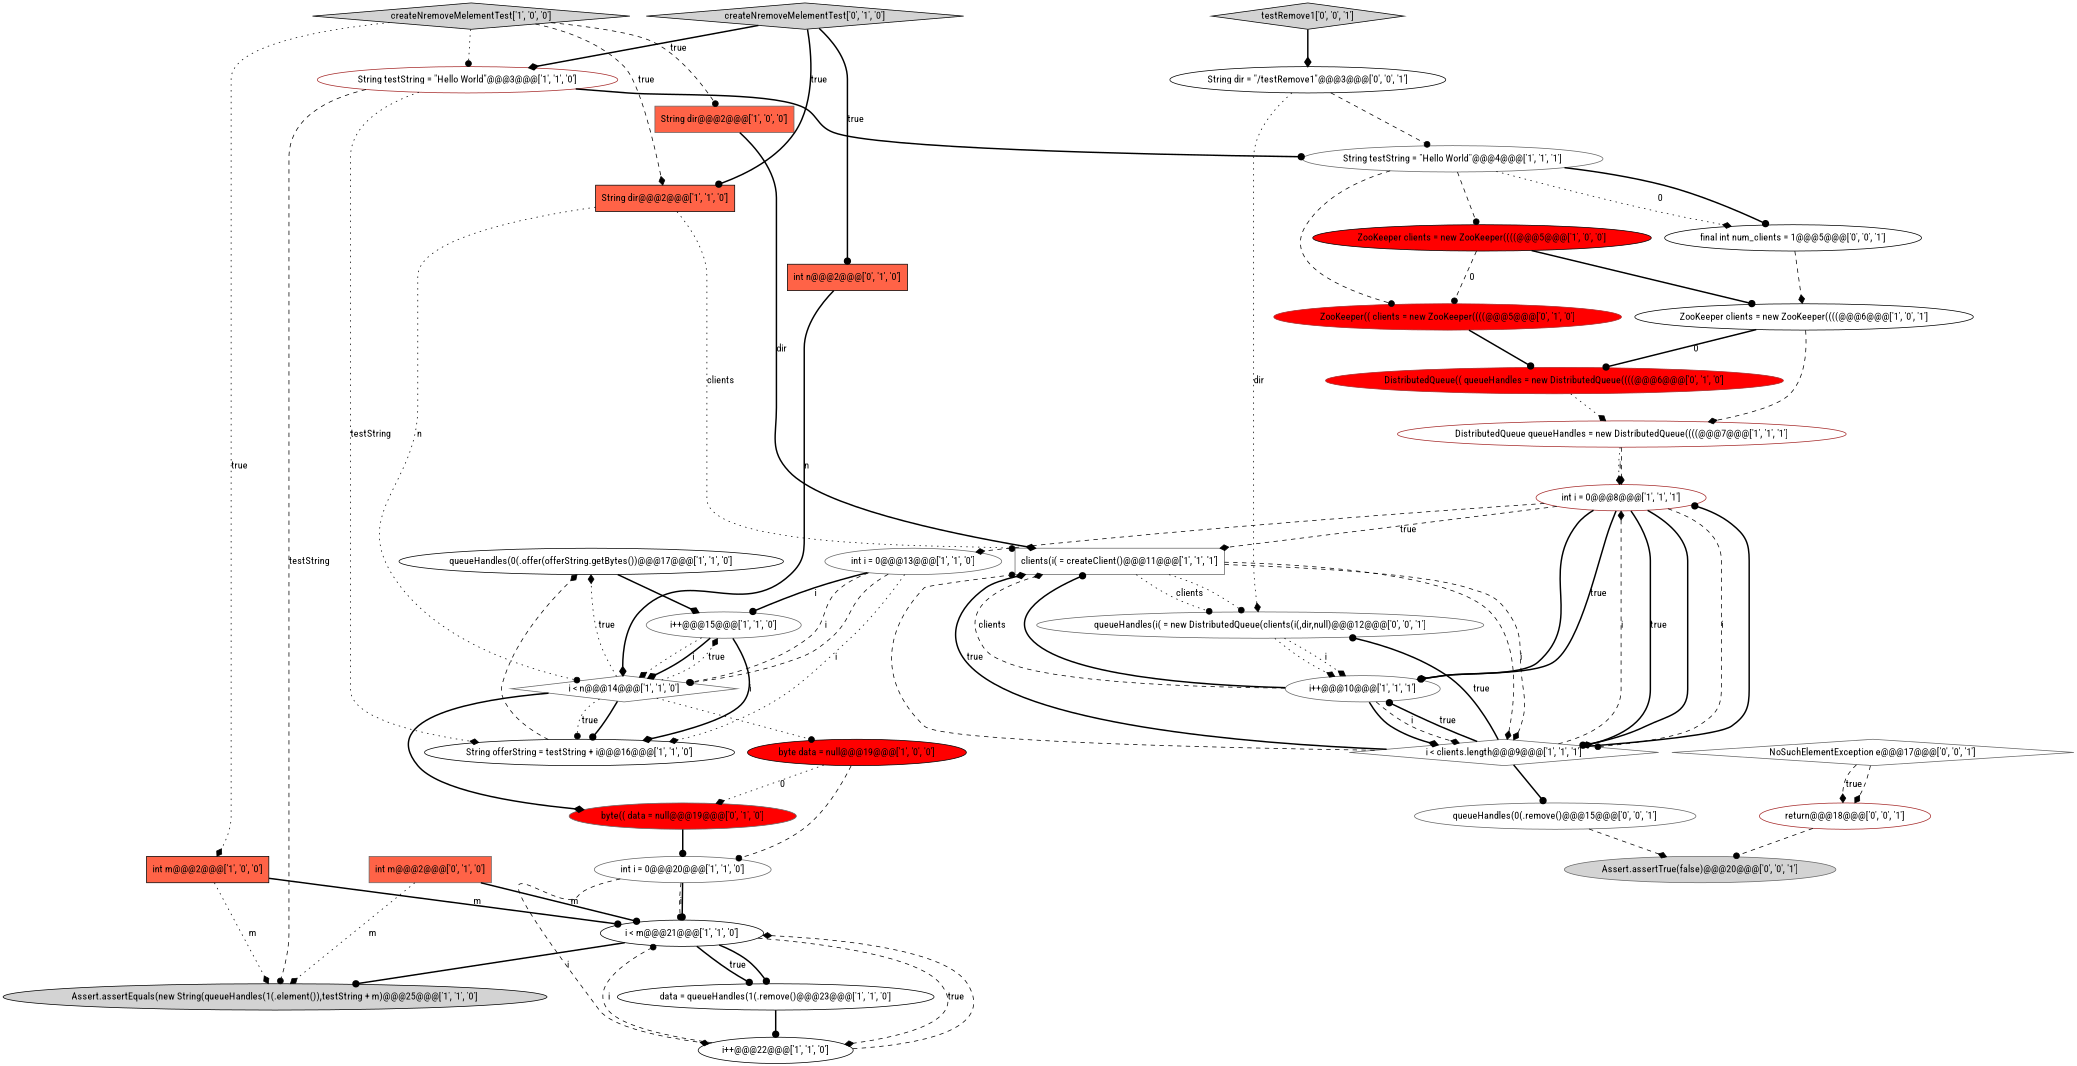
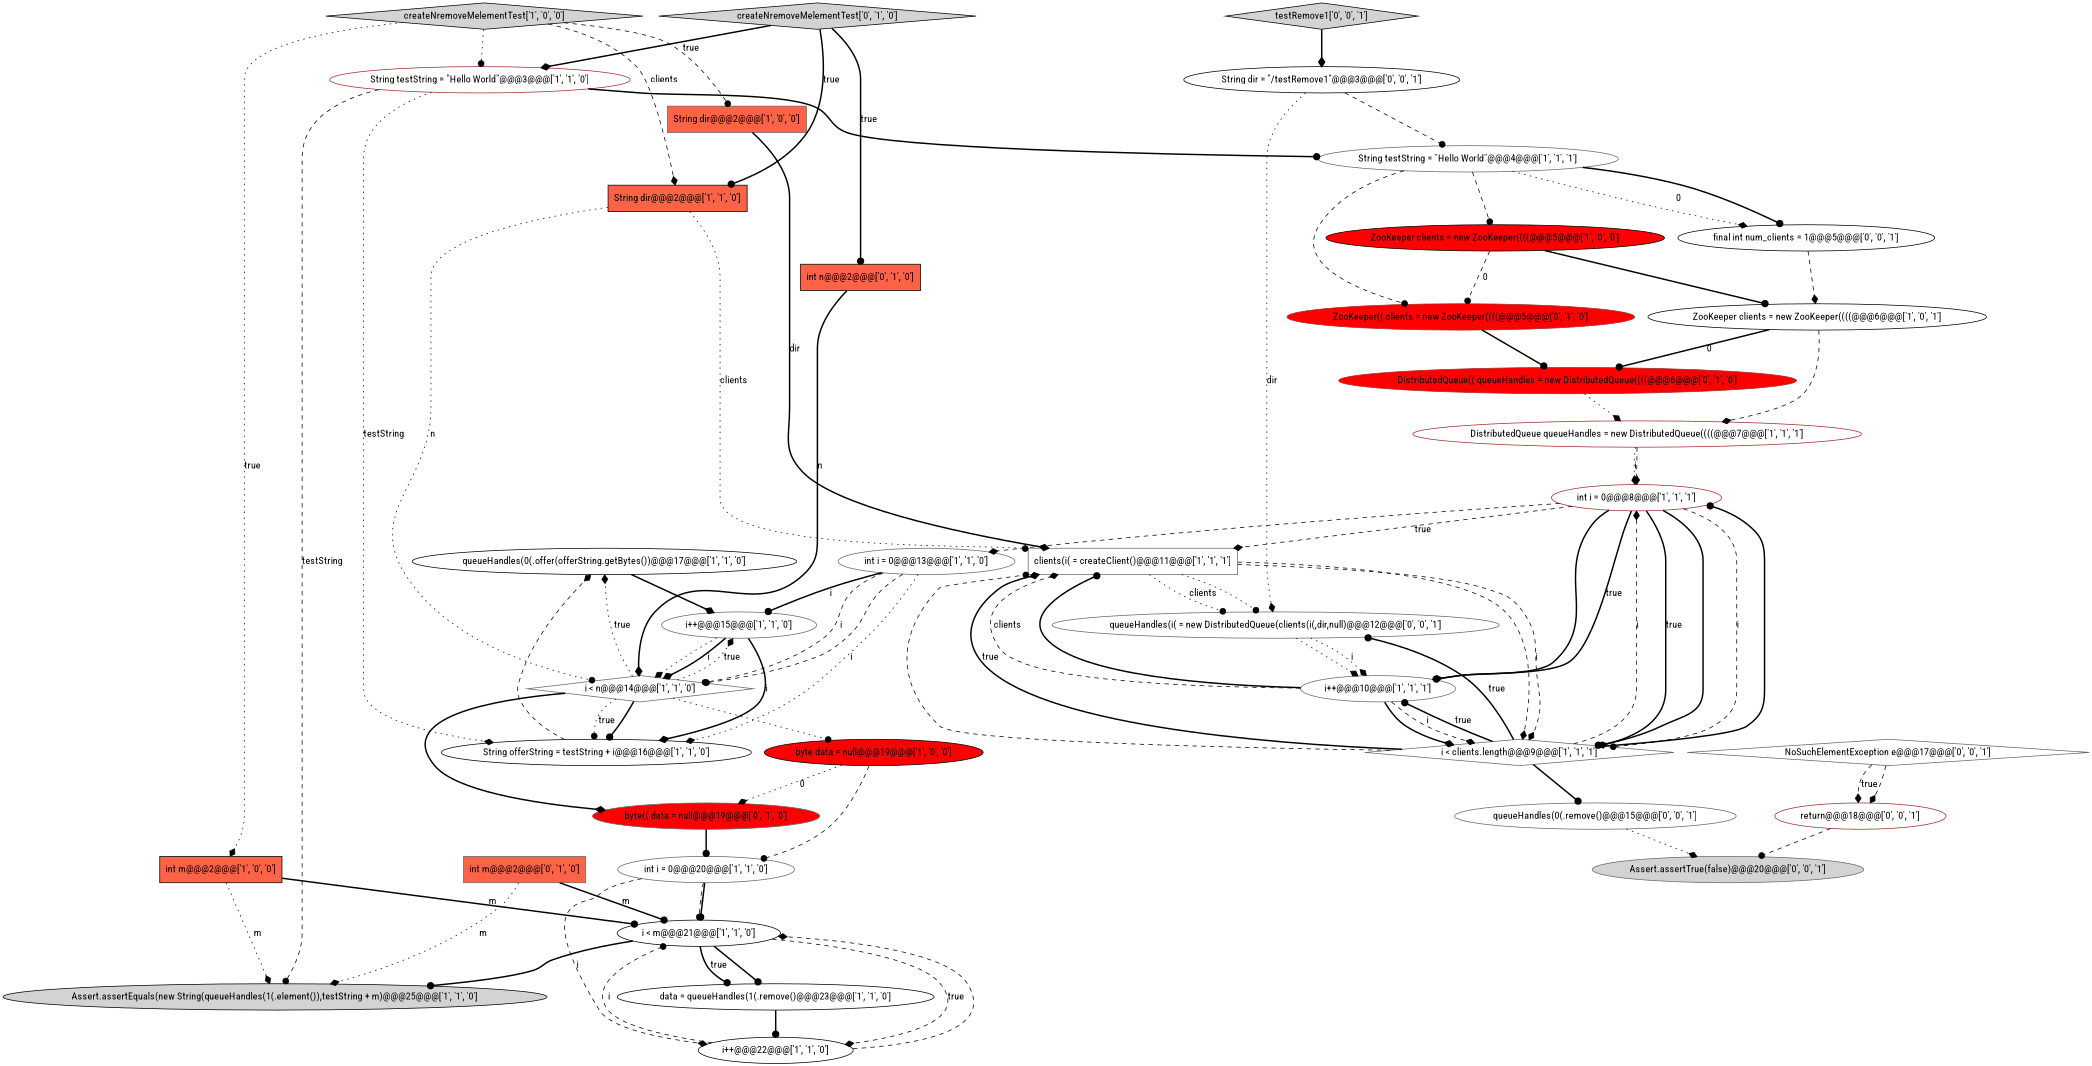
(647, 80) -> (664, 80)
(1624, 841) -> (1658, 841)
